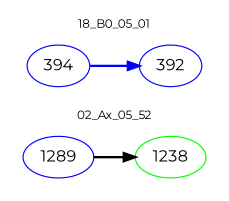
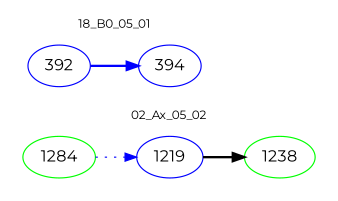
(109, 66) -> (109, 66)
(115, 116) -> (169, 116)
(58, 157) -> (170, 157)
none -> (59, 157)
